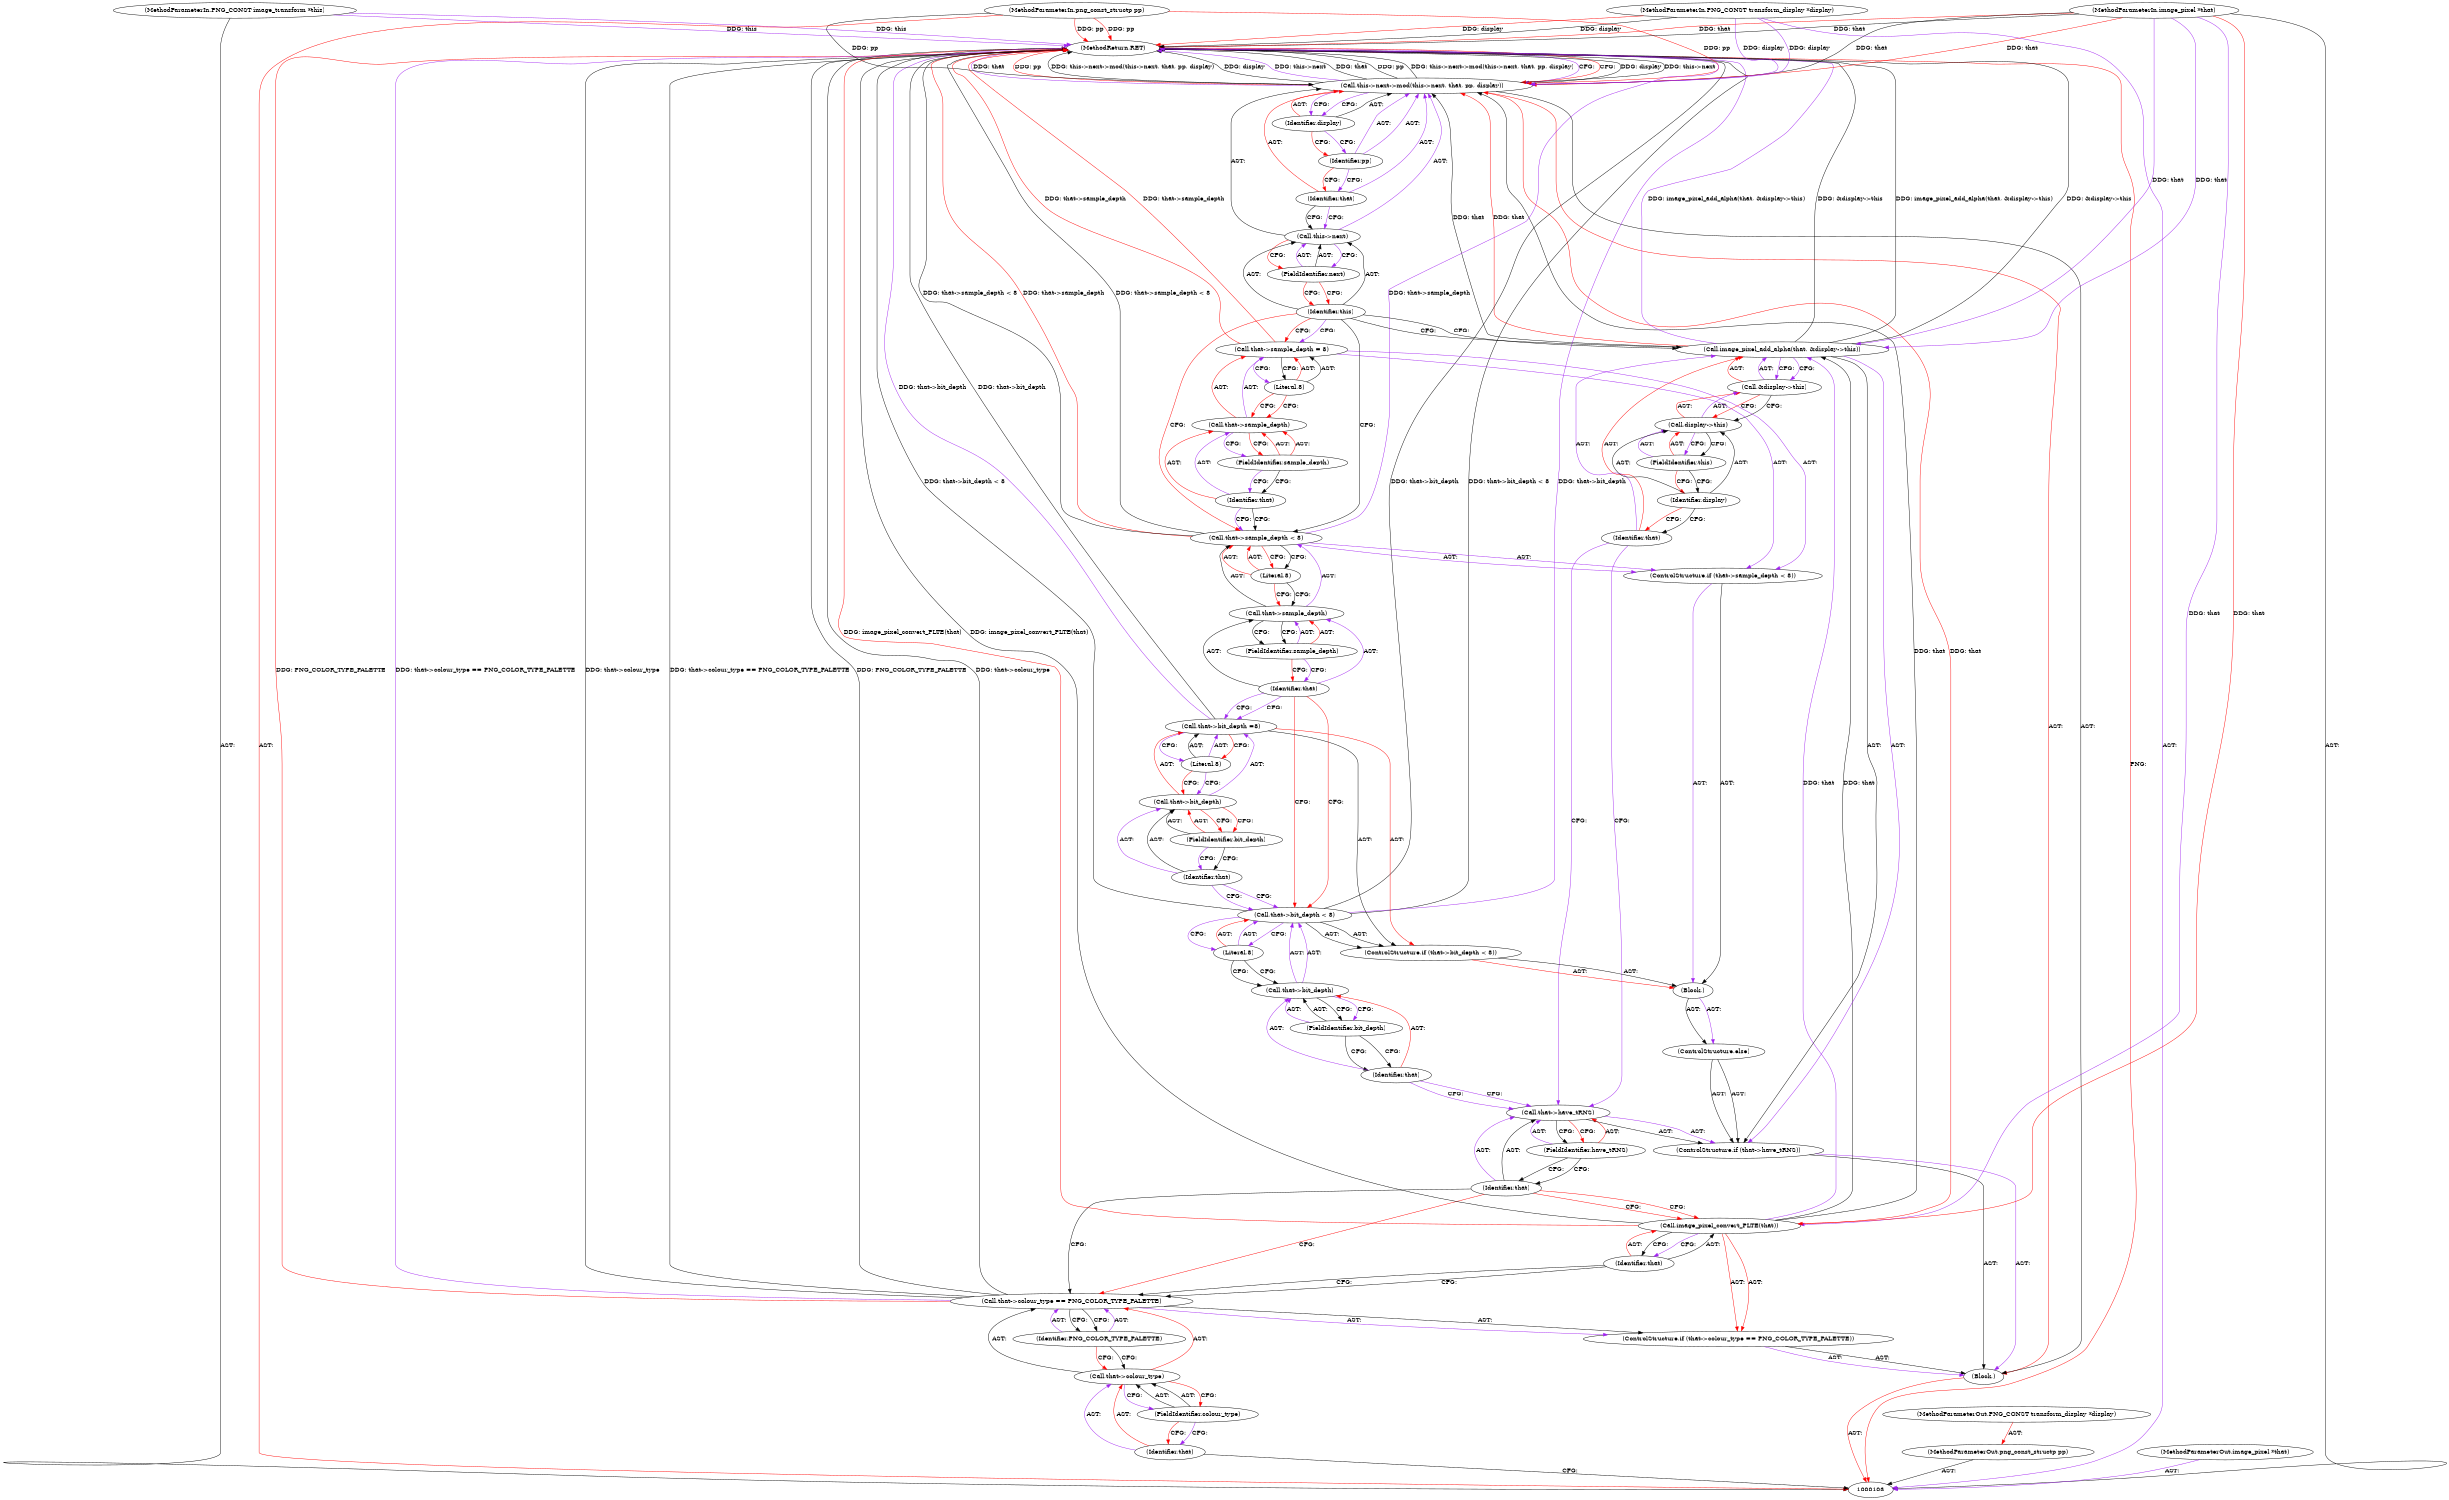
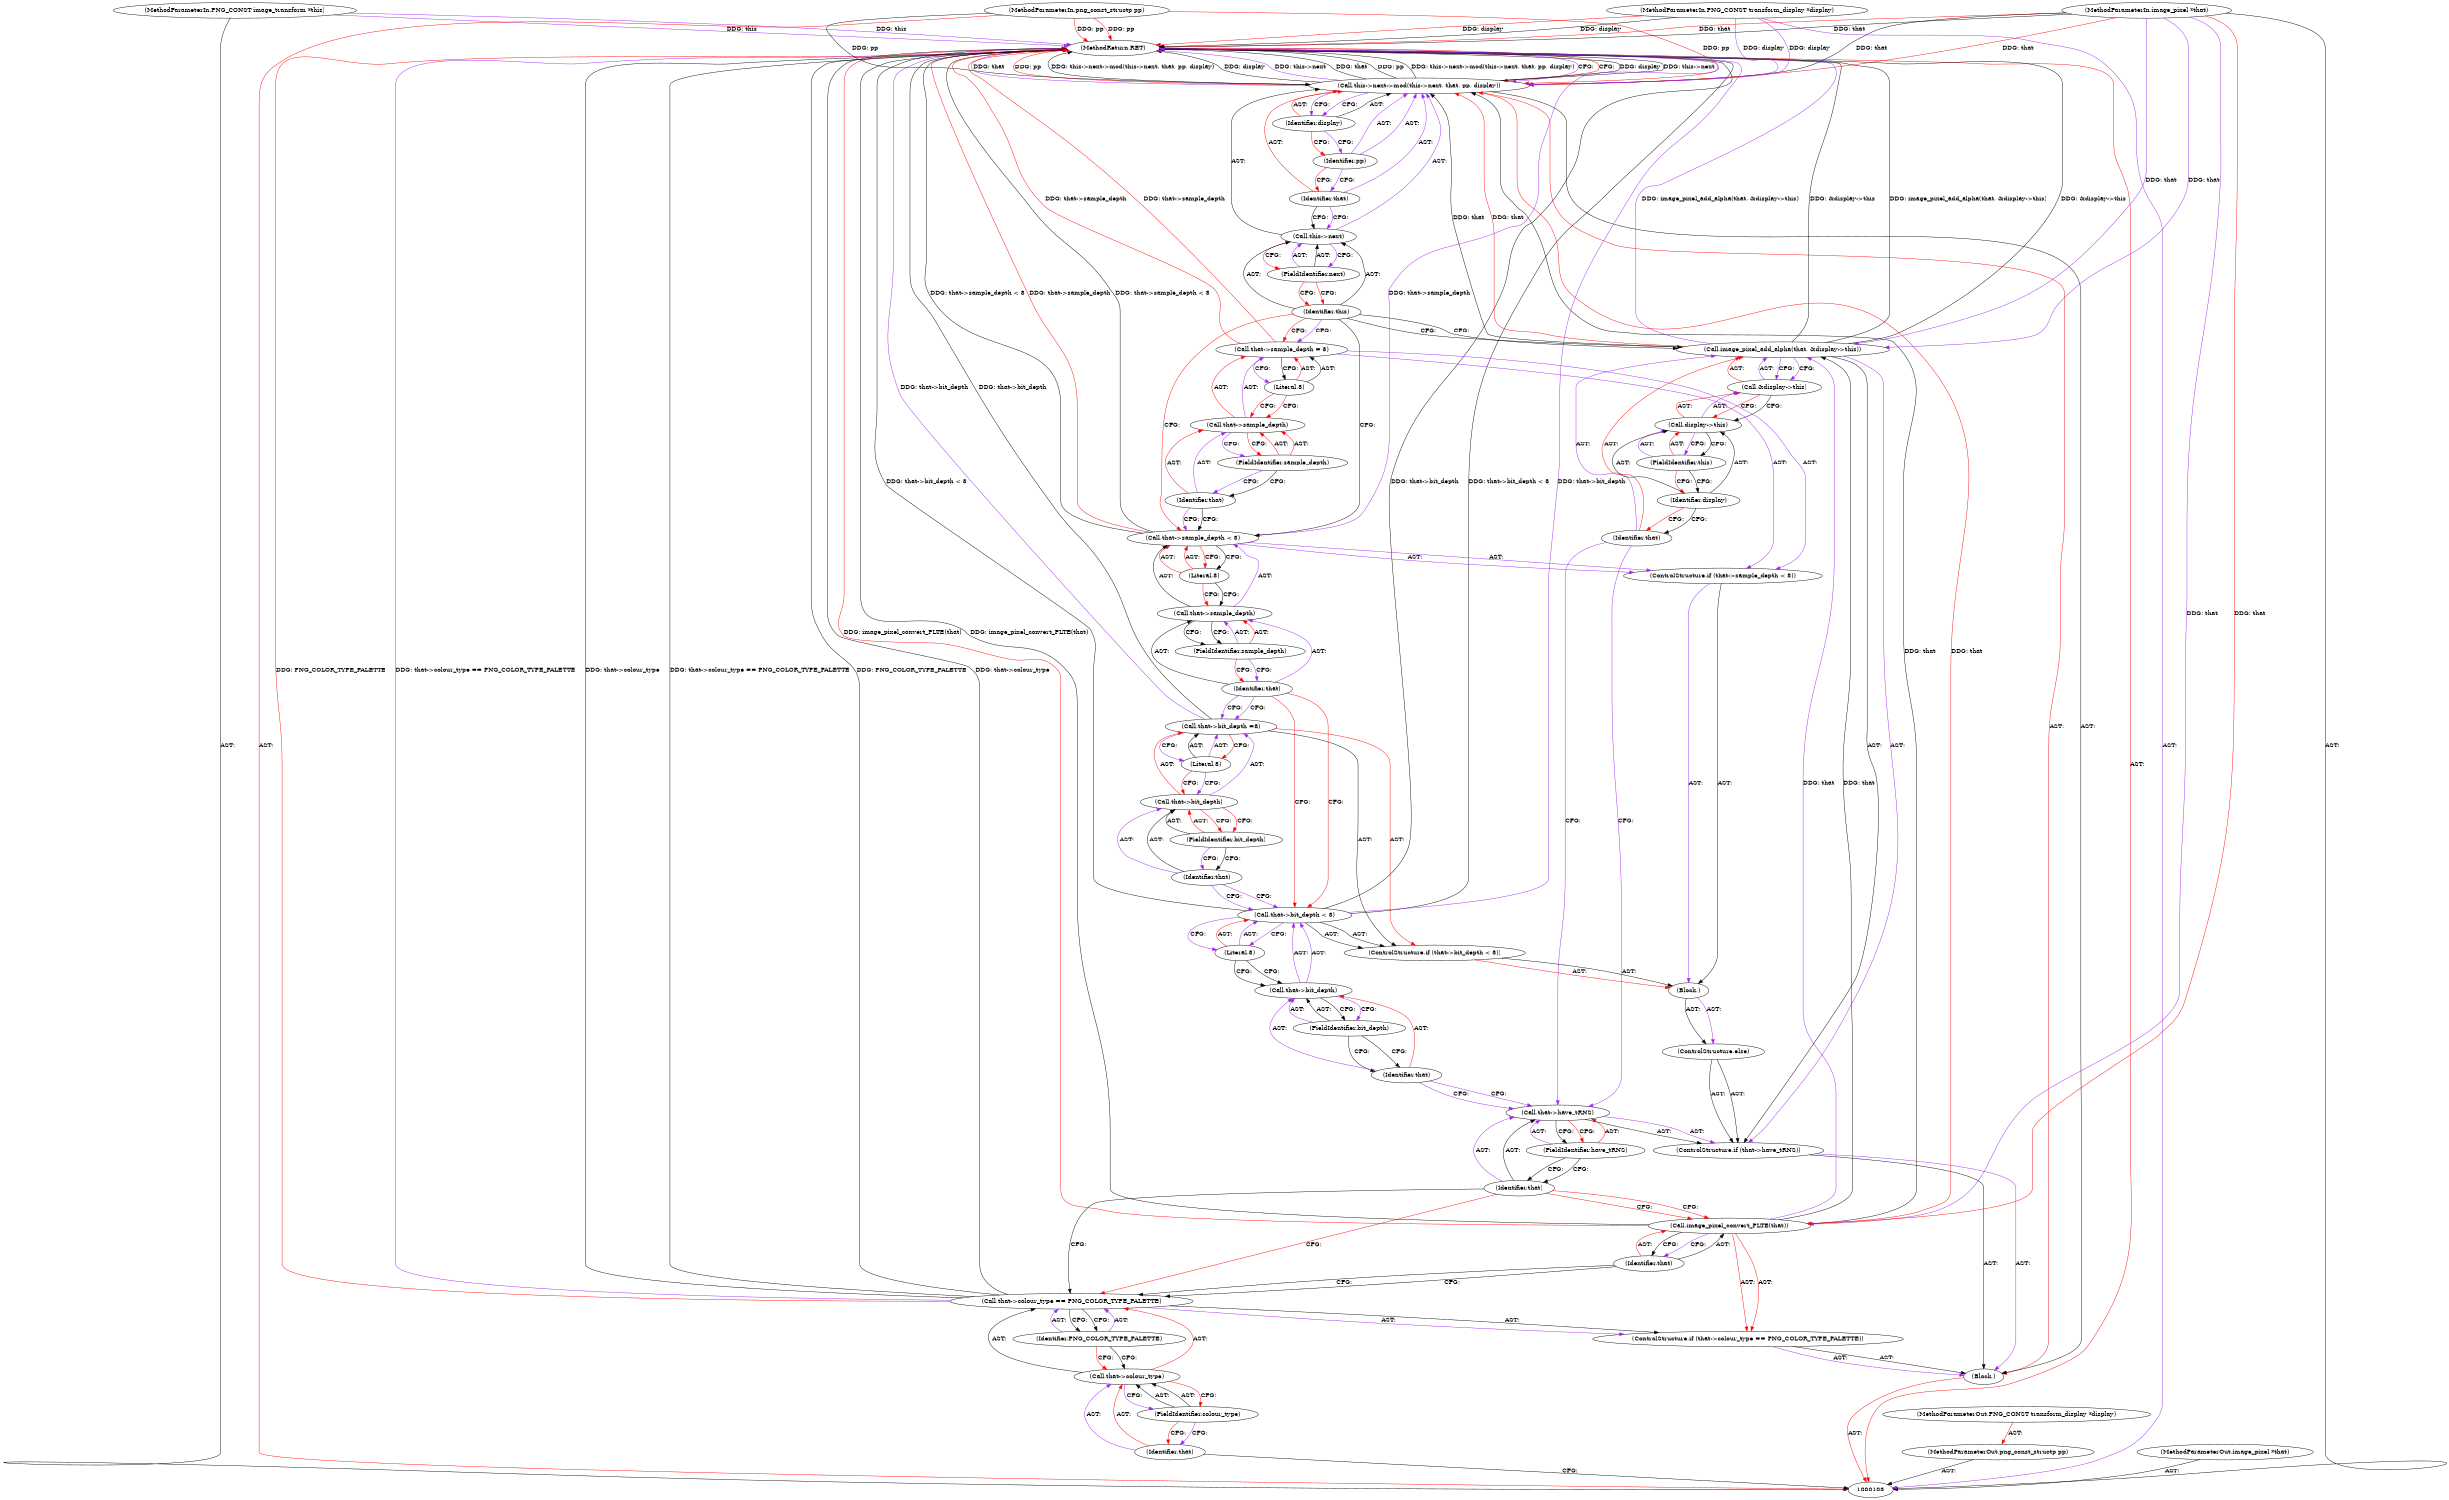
(2140, 764) -> (2138, 764)
(2118, 1476) -> (2118, 1476)
